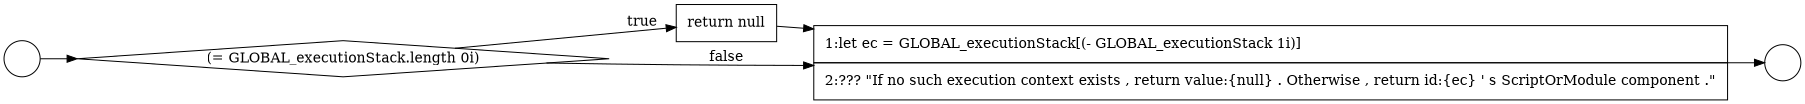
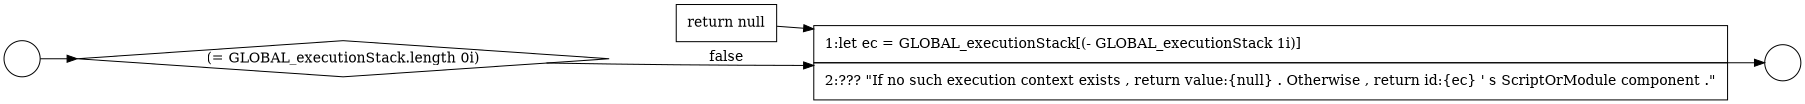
(561, 38) -> none
